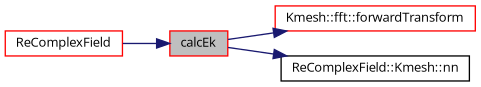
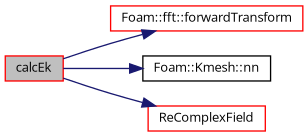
(375, 18) -> (207, 18)
(140, 43) -> (103, 91)
(375, 68) -> (207, 68)
